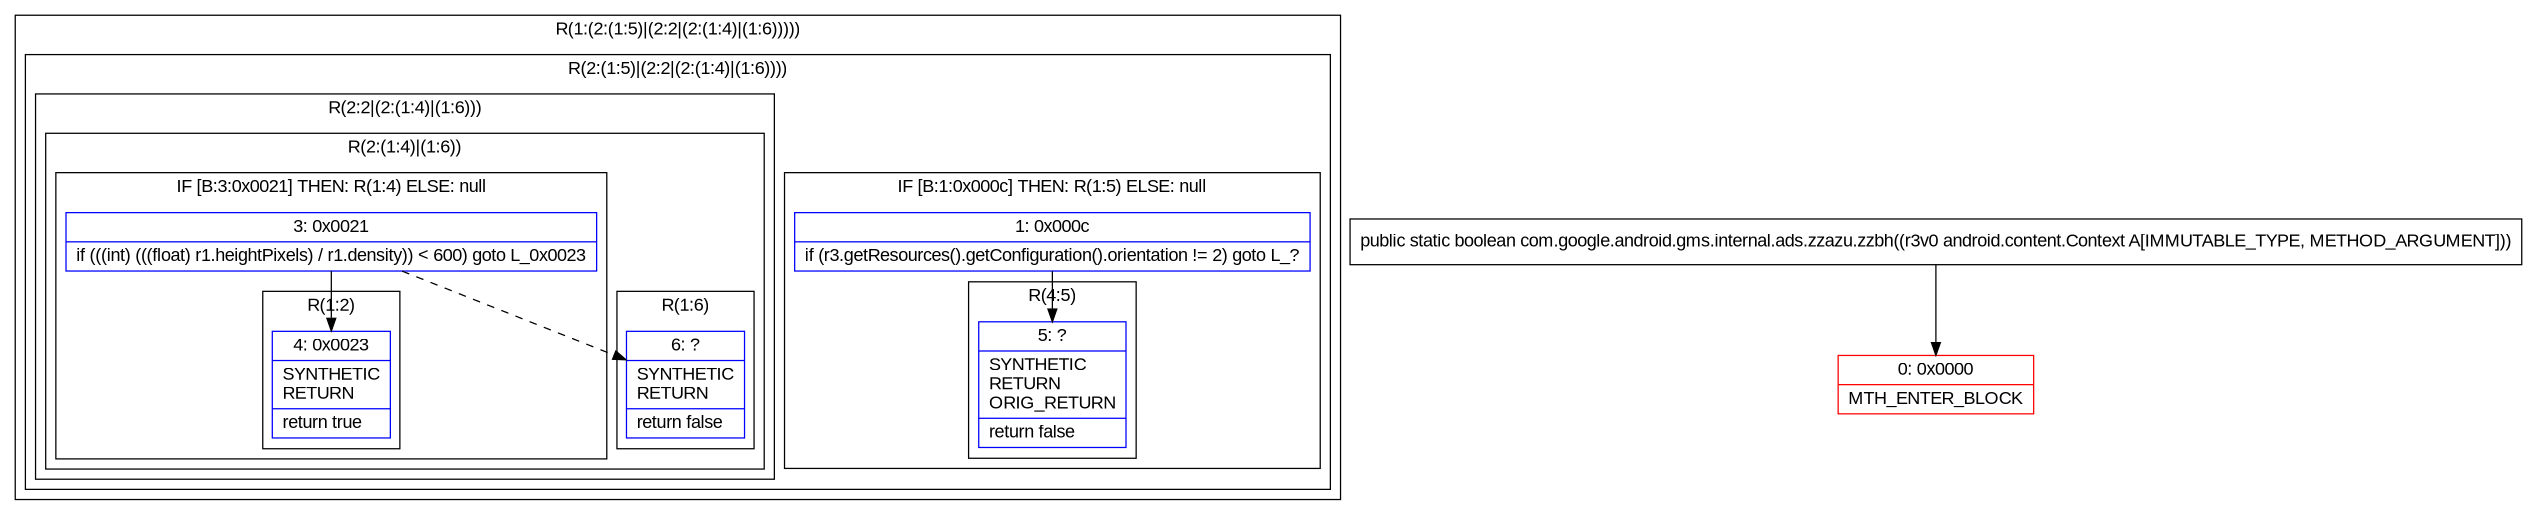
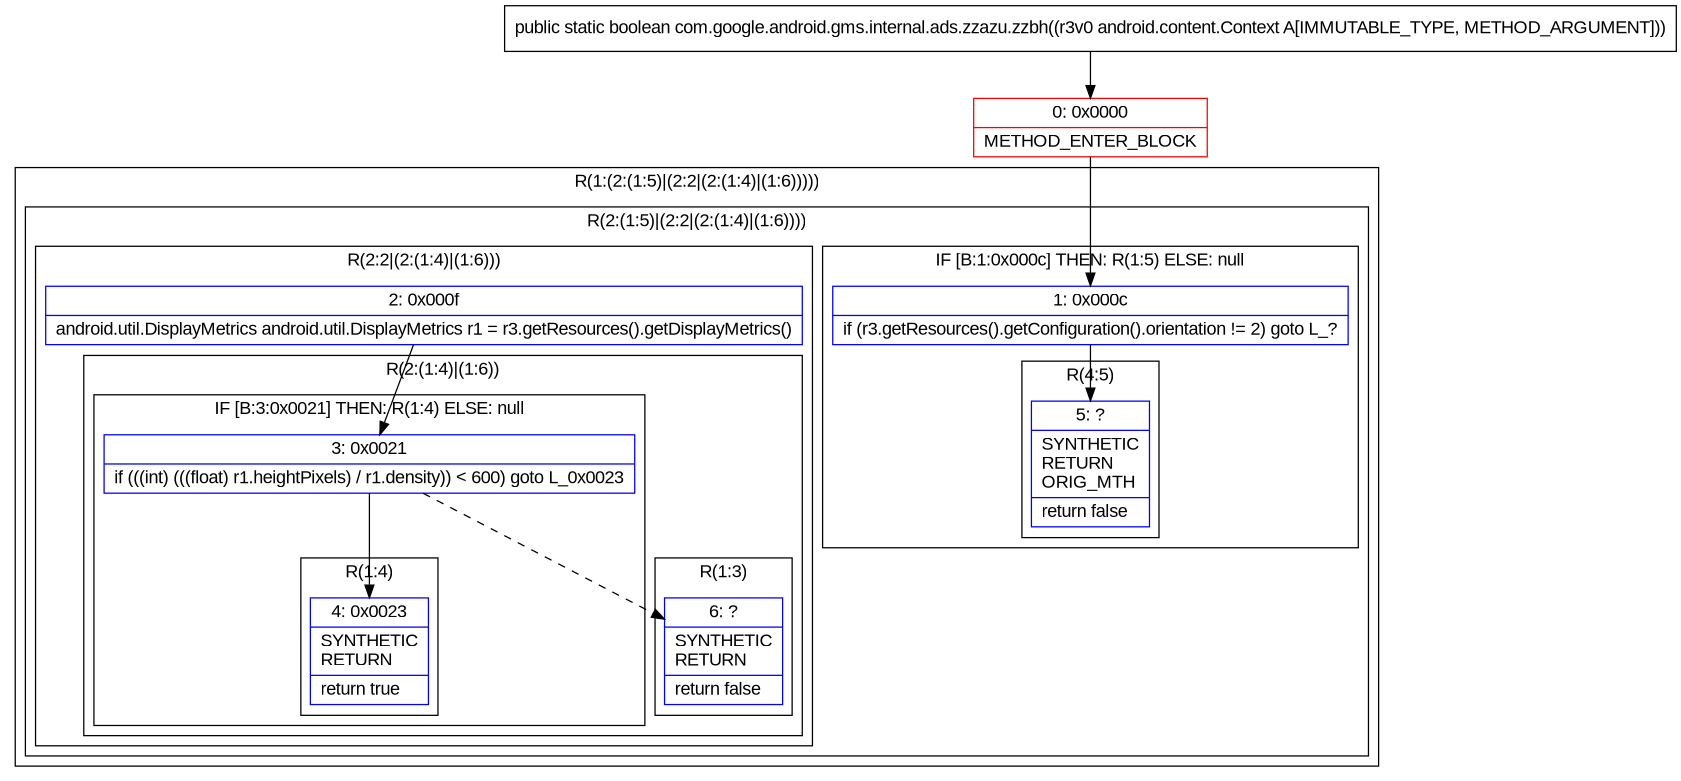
none -> (1090, 215)
(331, 306) -> (369, 573)
(686, 306) -> (724, 573)
none -> (424, 315)
(1936, 399) -> (1090, 142)
(1052, 403) -> (1089, 482)
